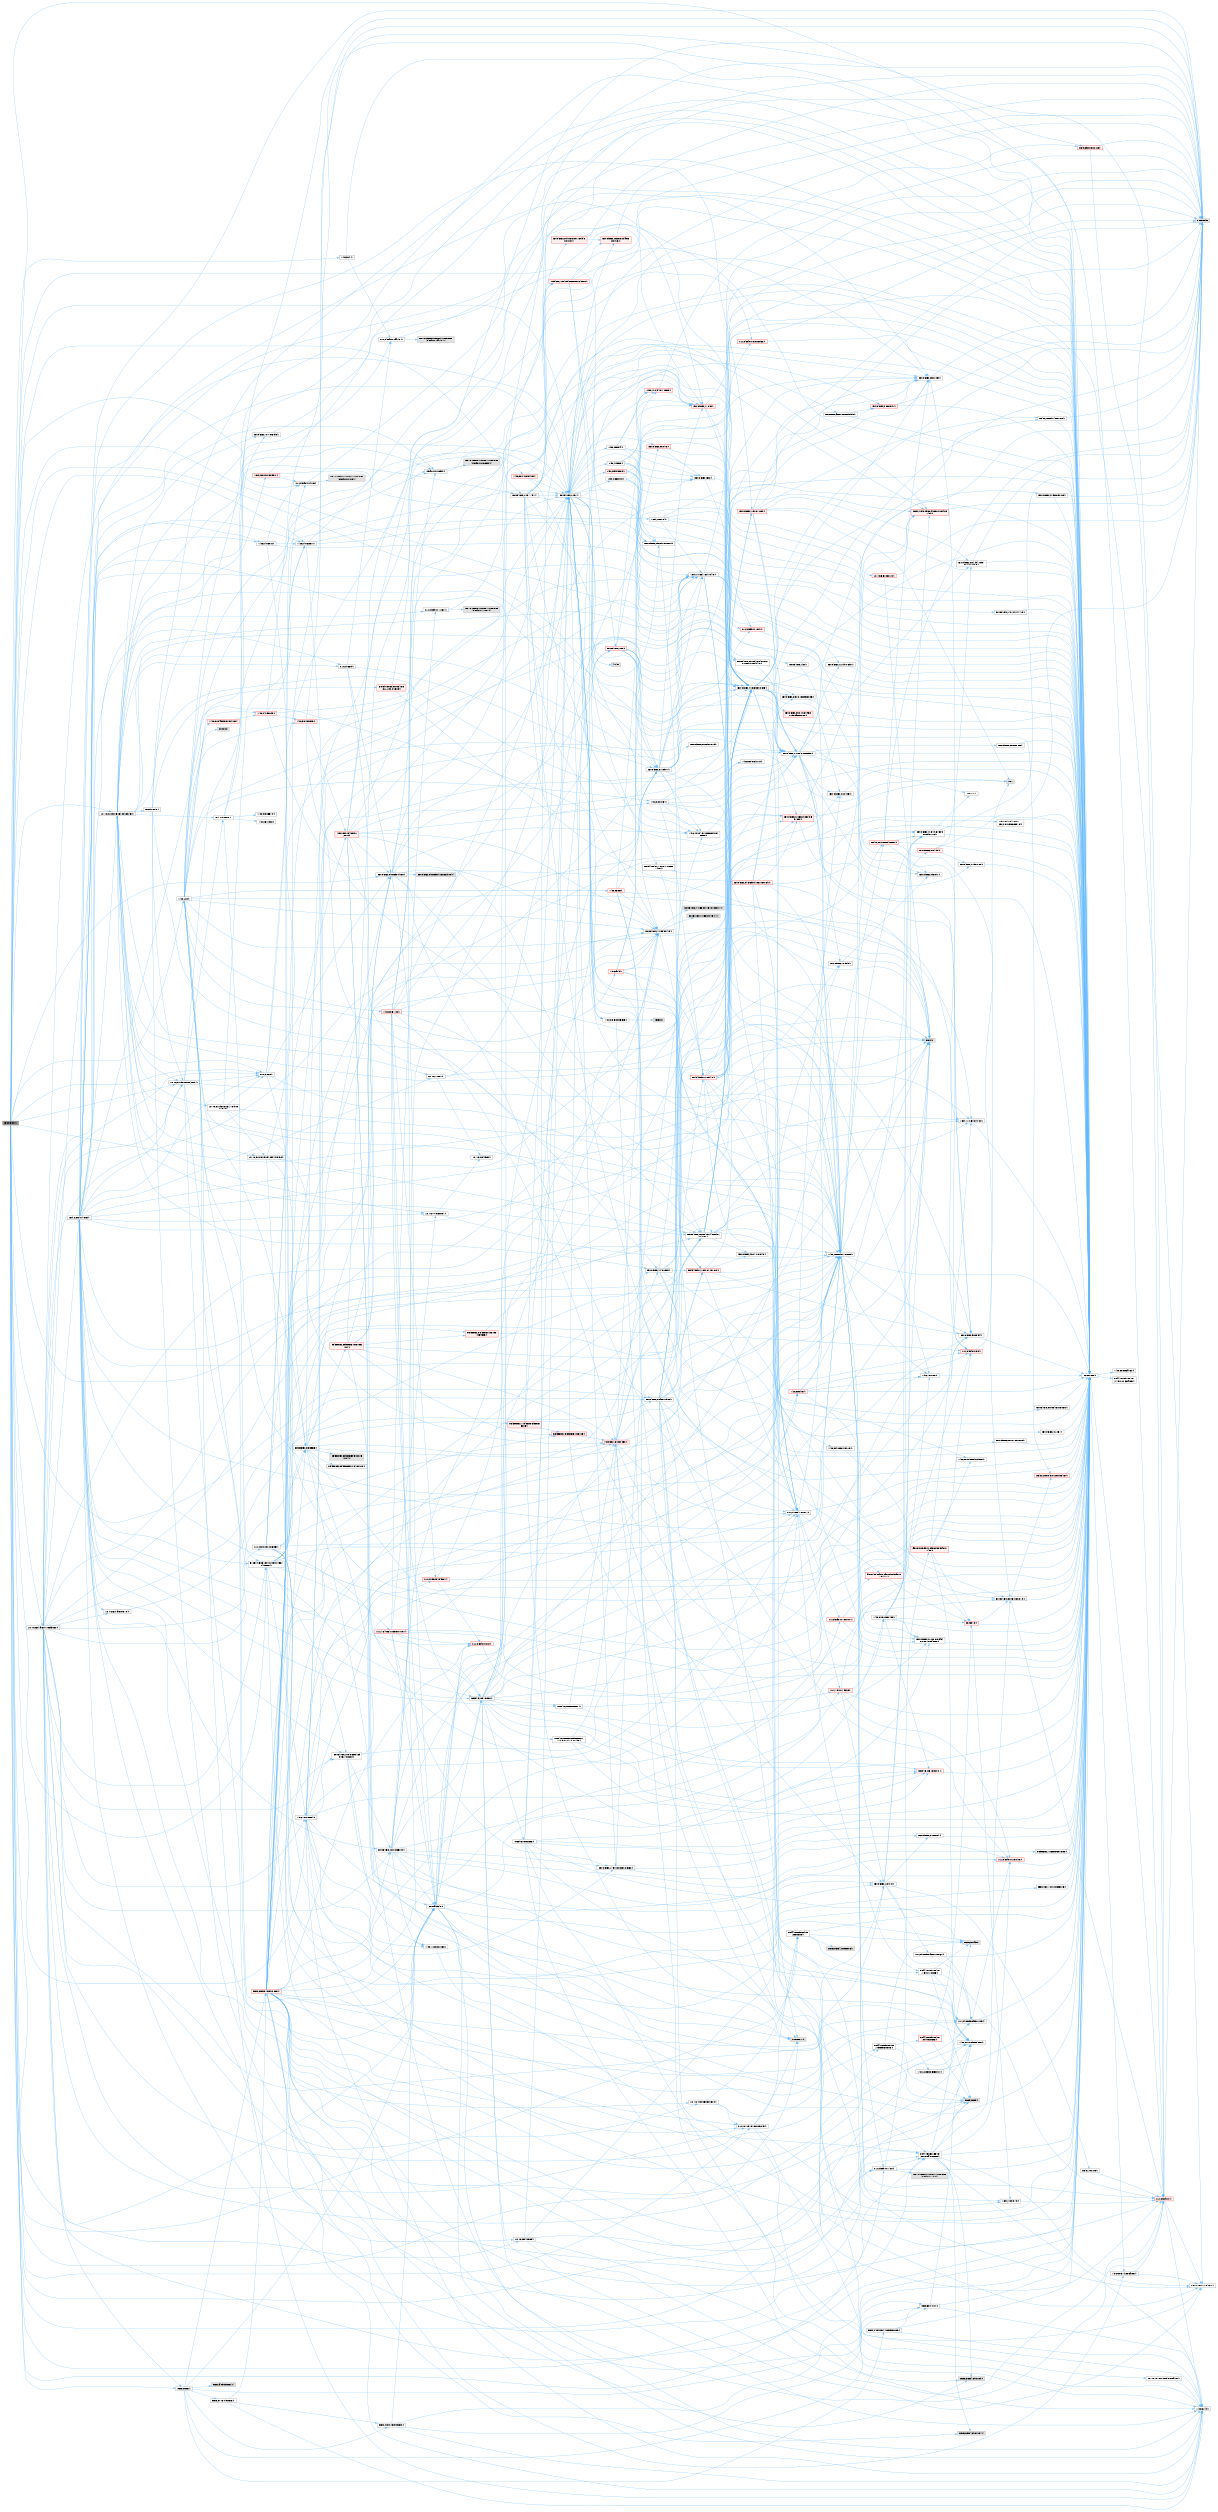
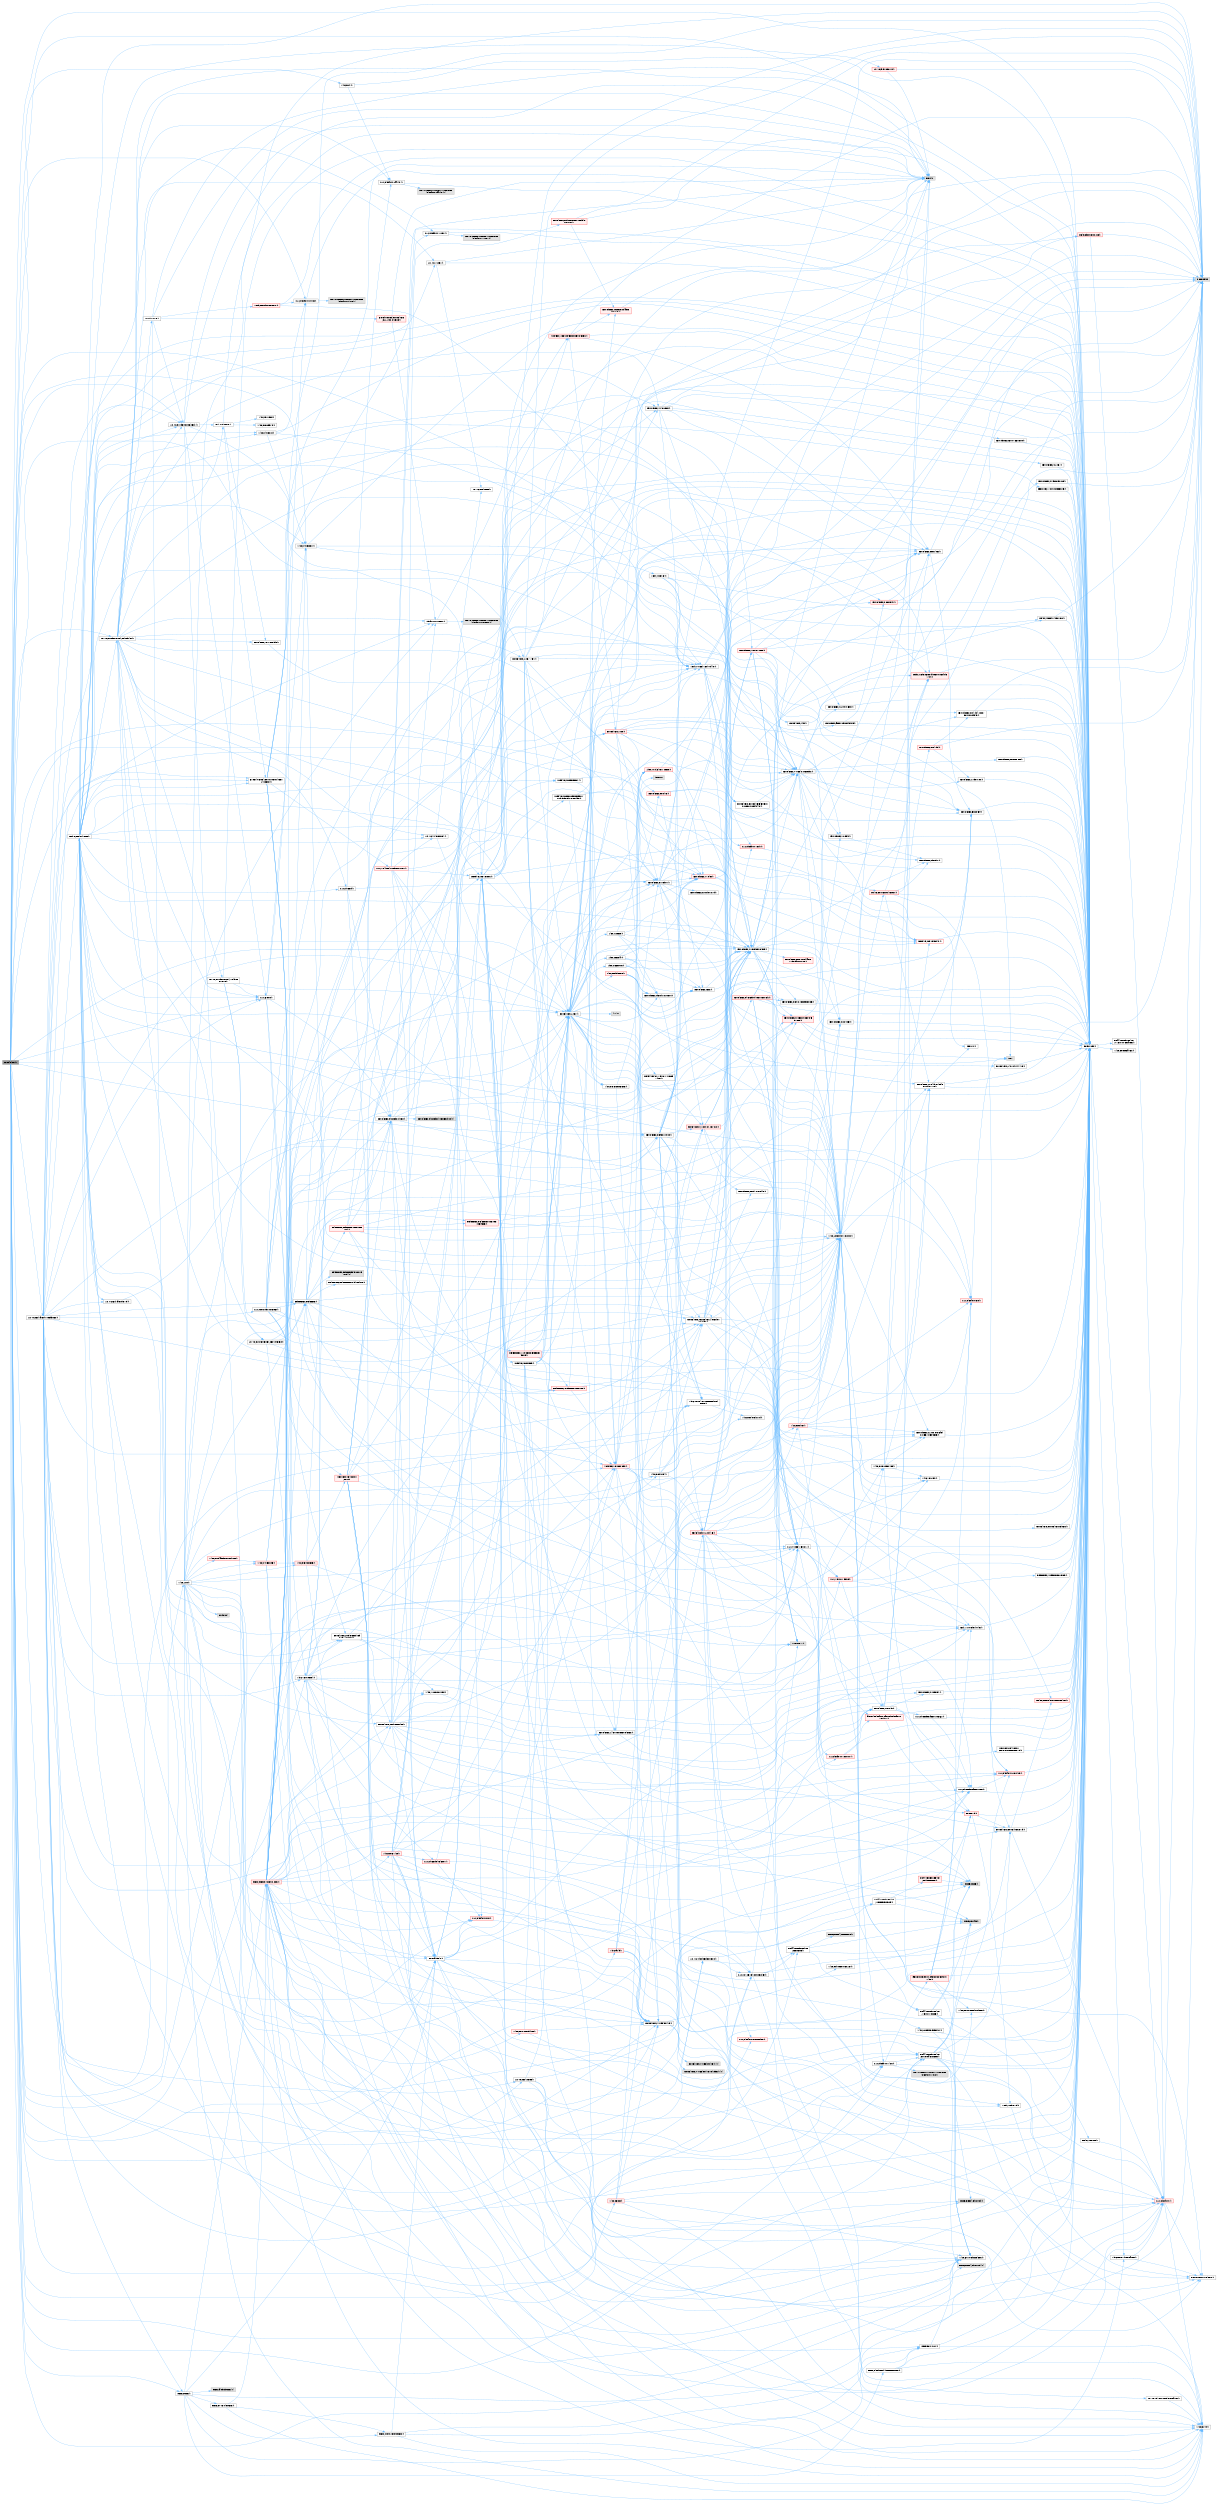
(971, 1121) -> (971, 1628)
(759, 1563) -> none
